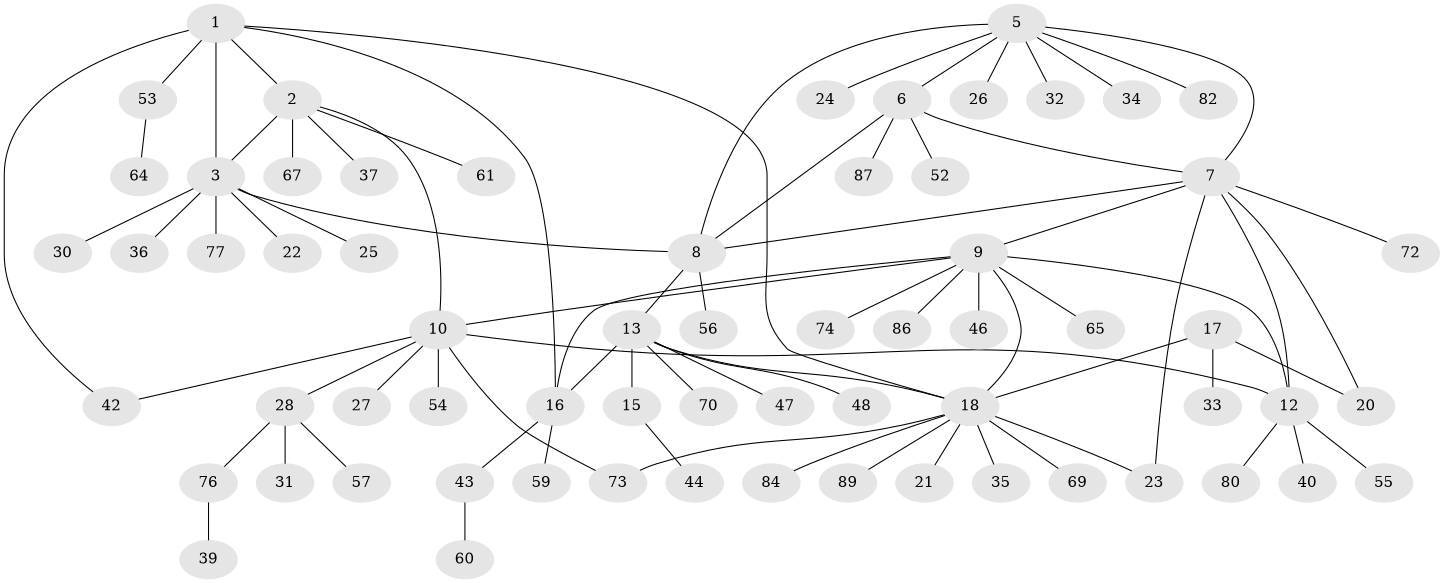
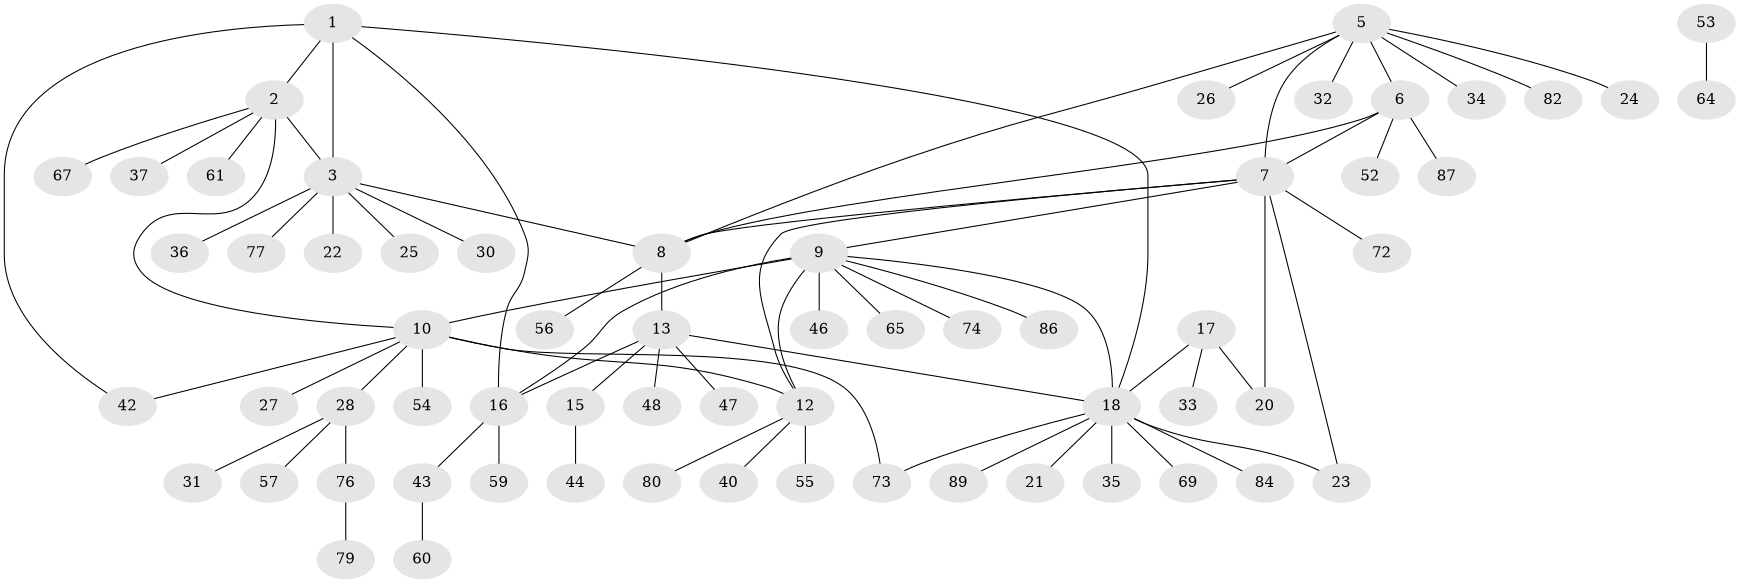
(182, 62) -> none
(709, 406) -> none
(209, 560) -> (346, 560)
